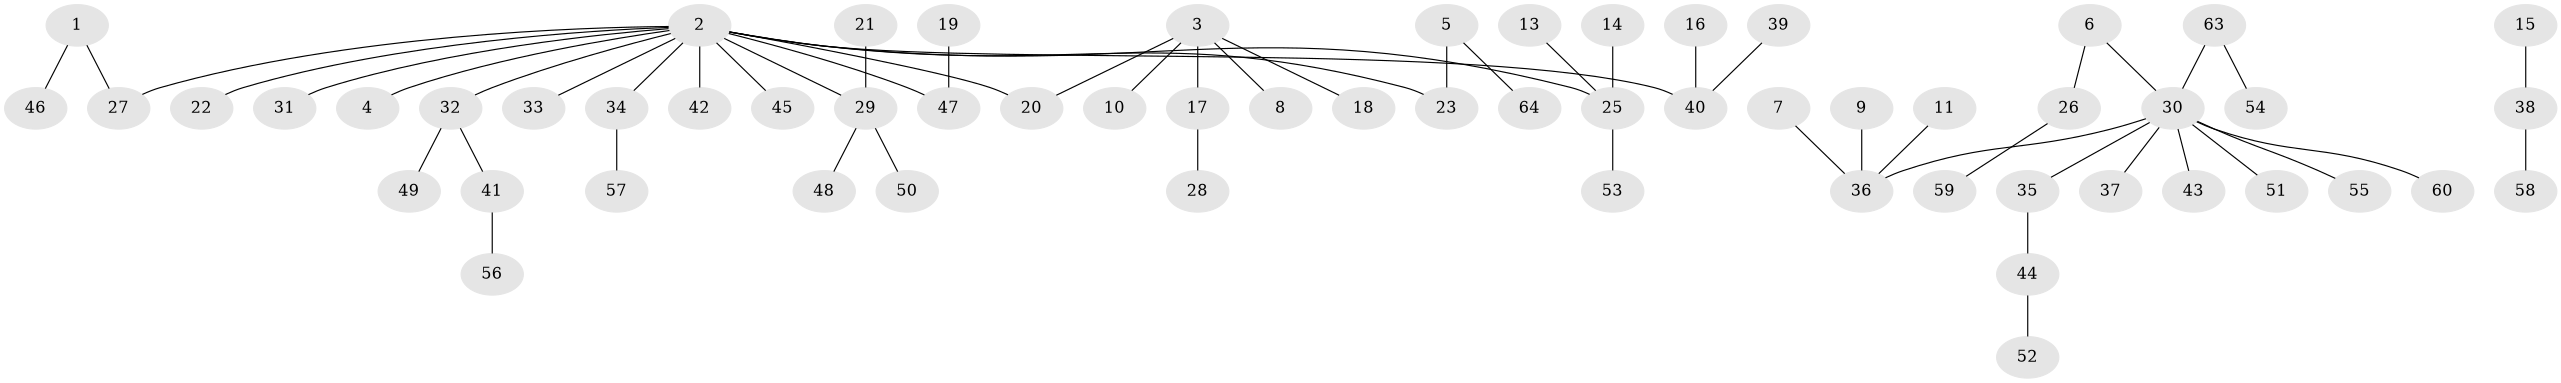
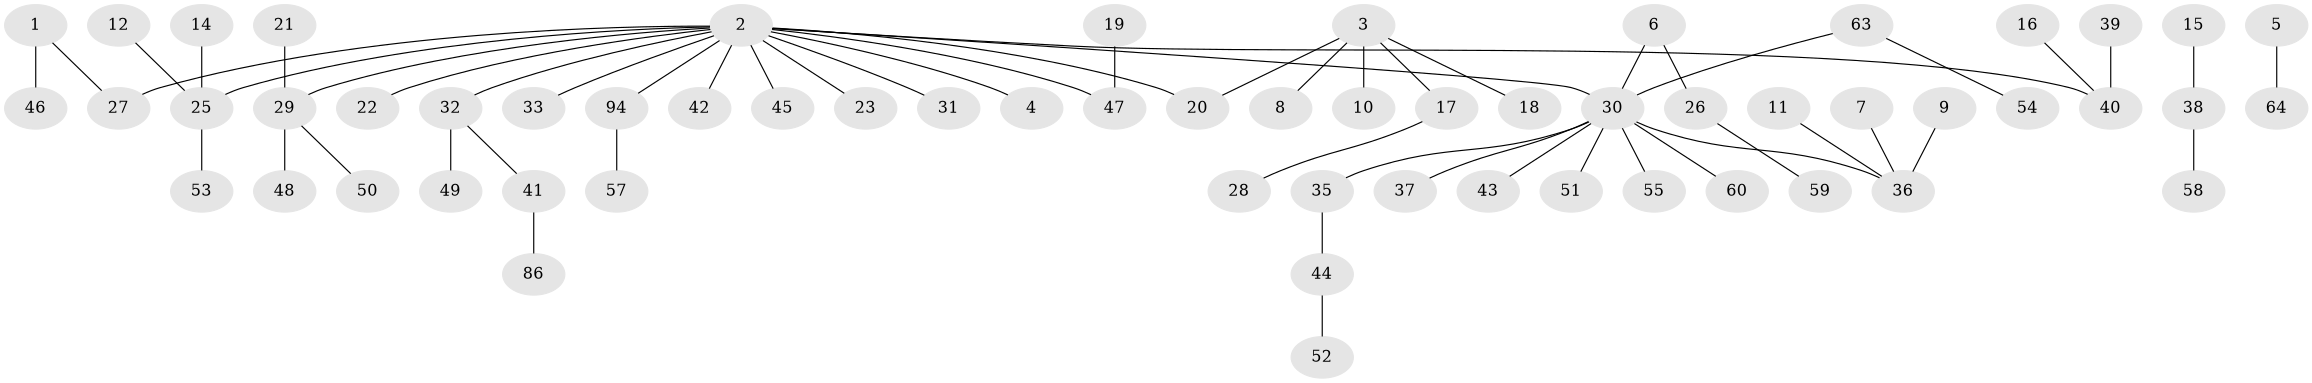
(1530, 25) -> (119, 25)
none -> (1202, 57)
(1447, 71) -> none
(617, 108) -> (617, 108)
(492, 274) -> (534, 274)
